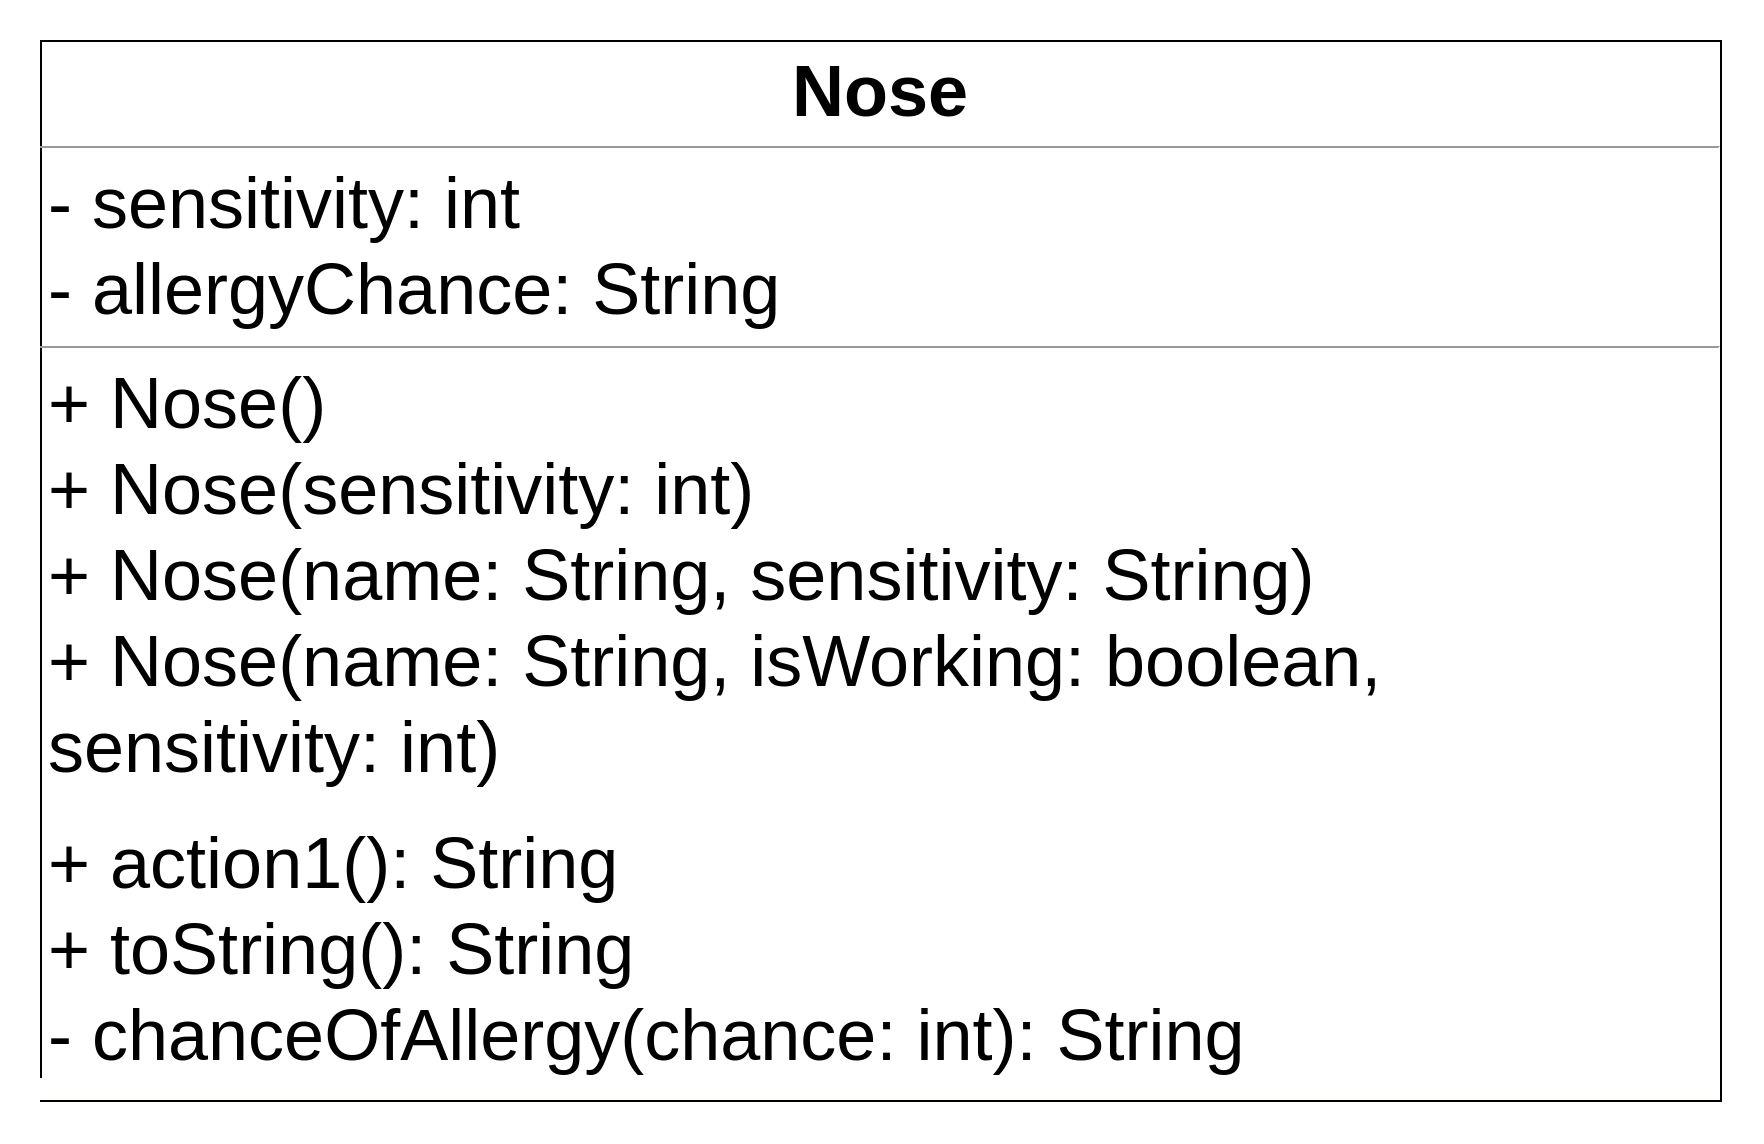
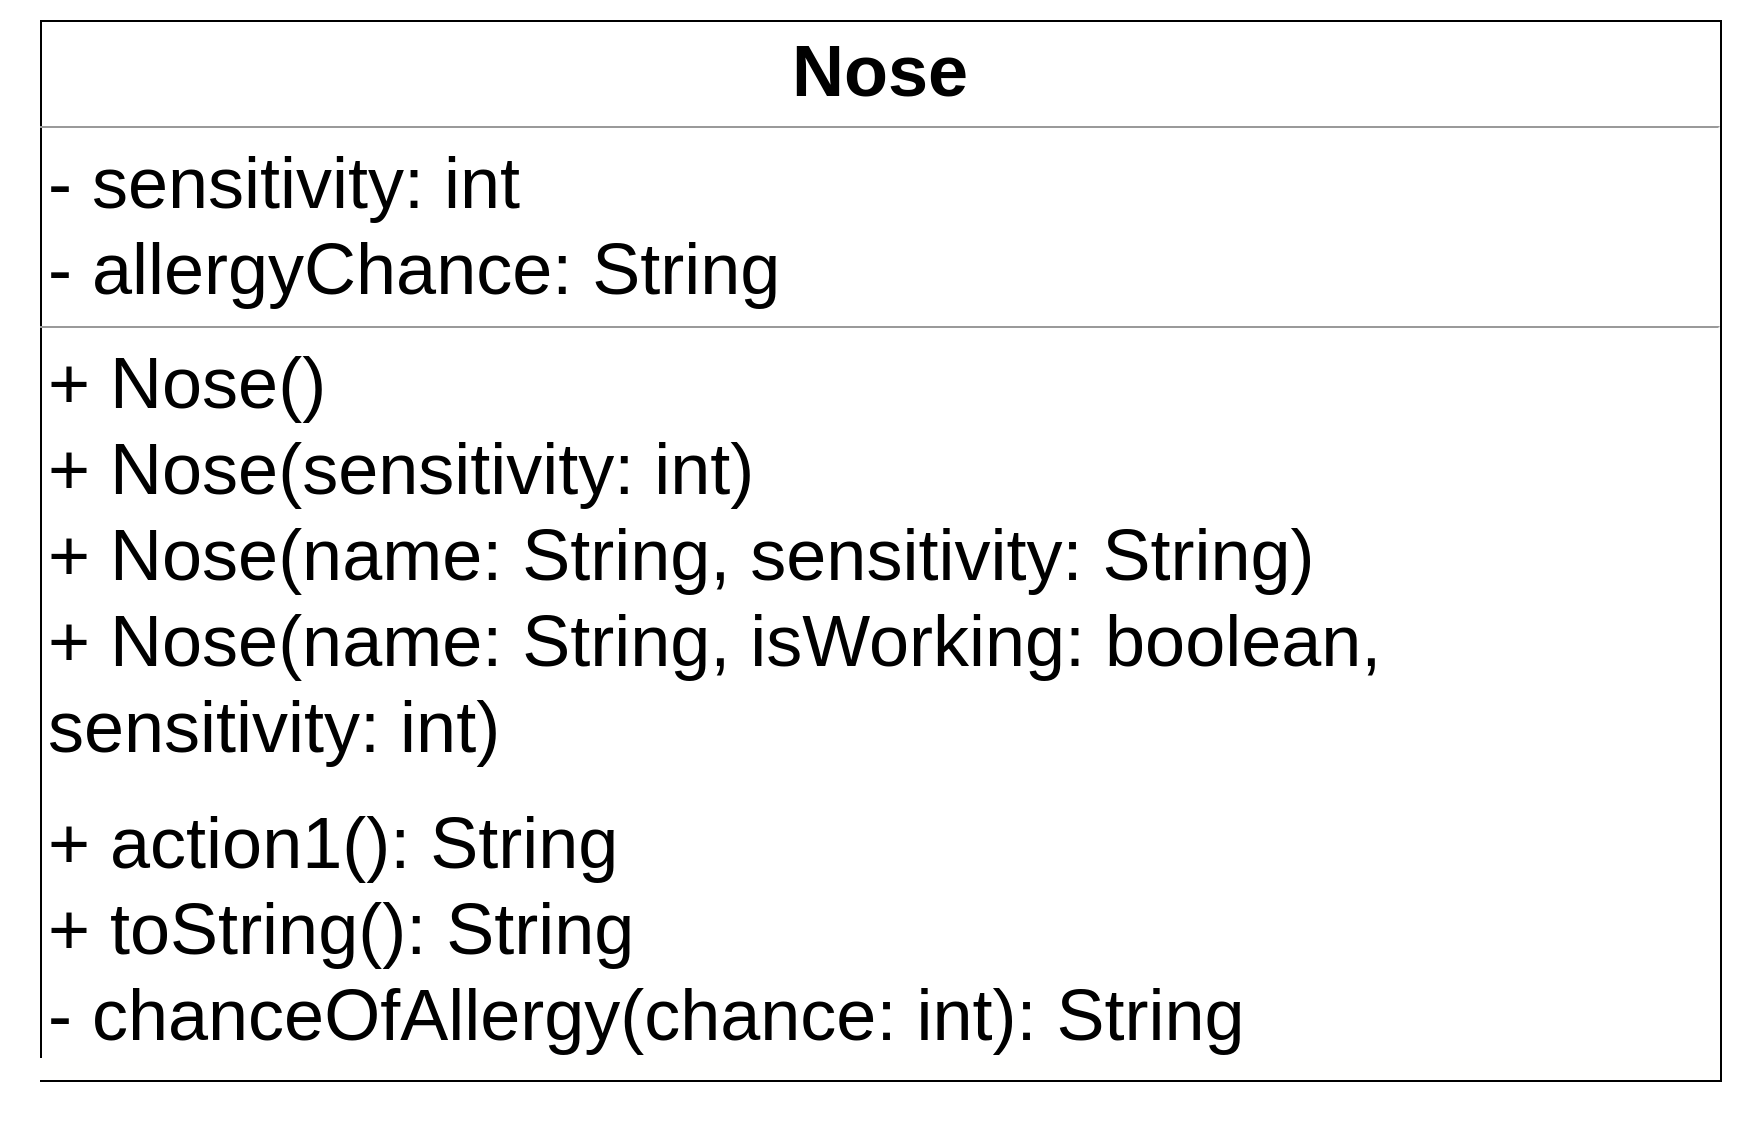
(881, 571) -> (881, 551)
